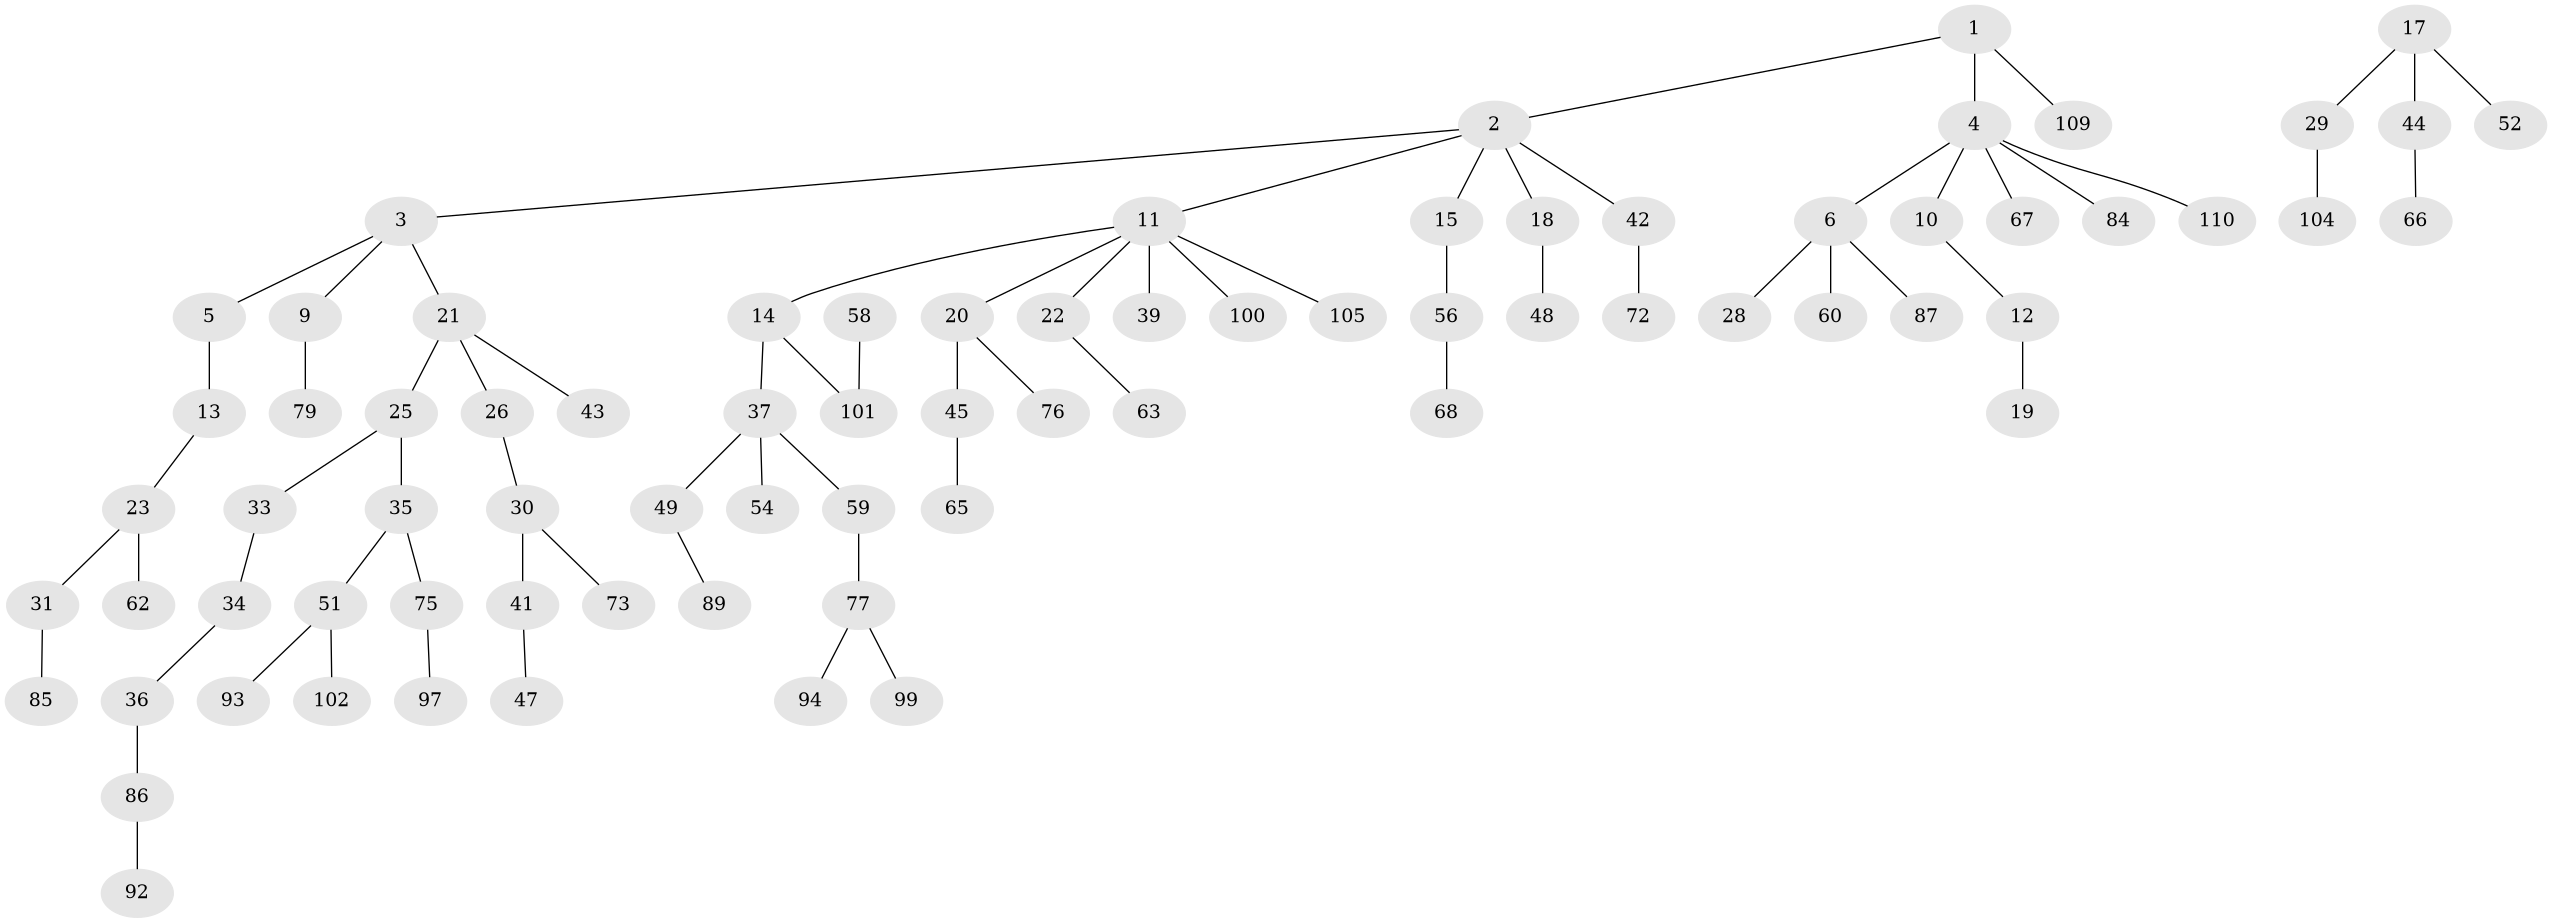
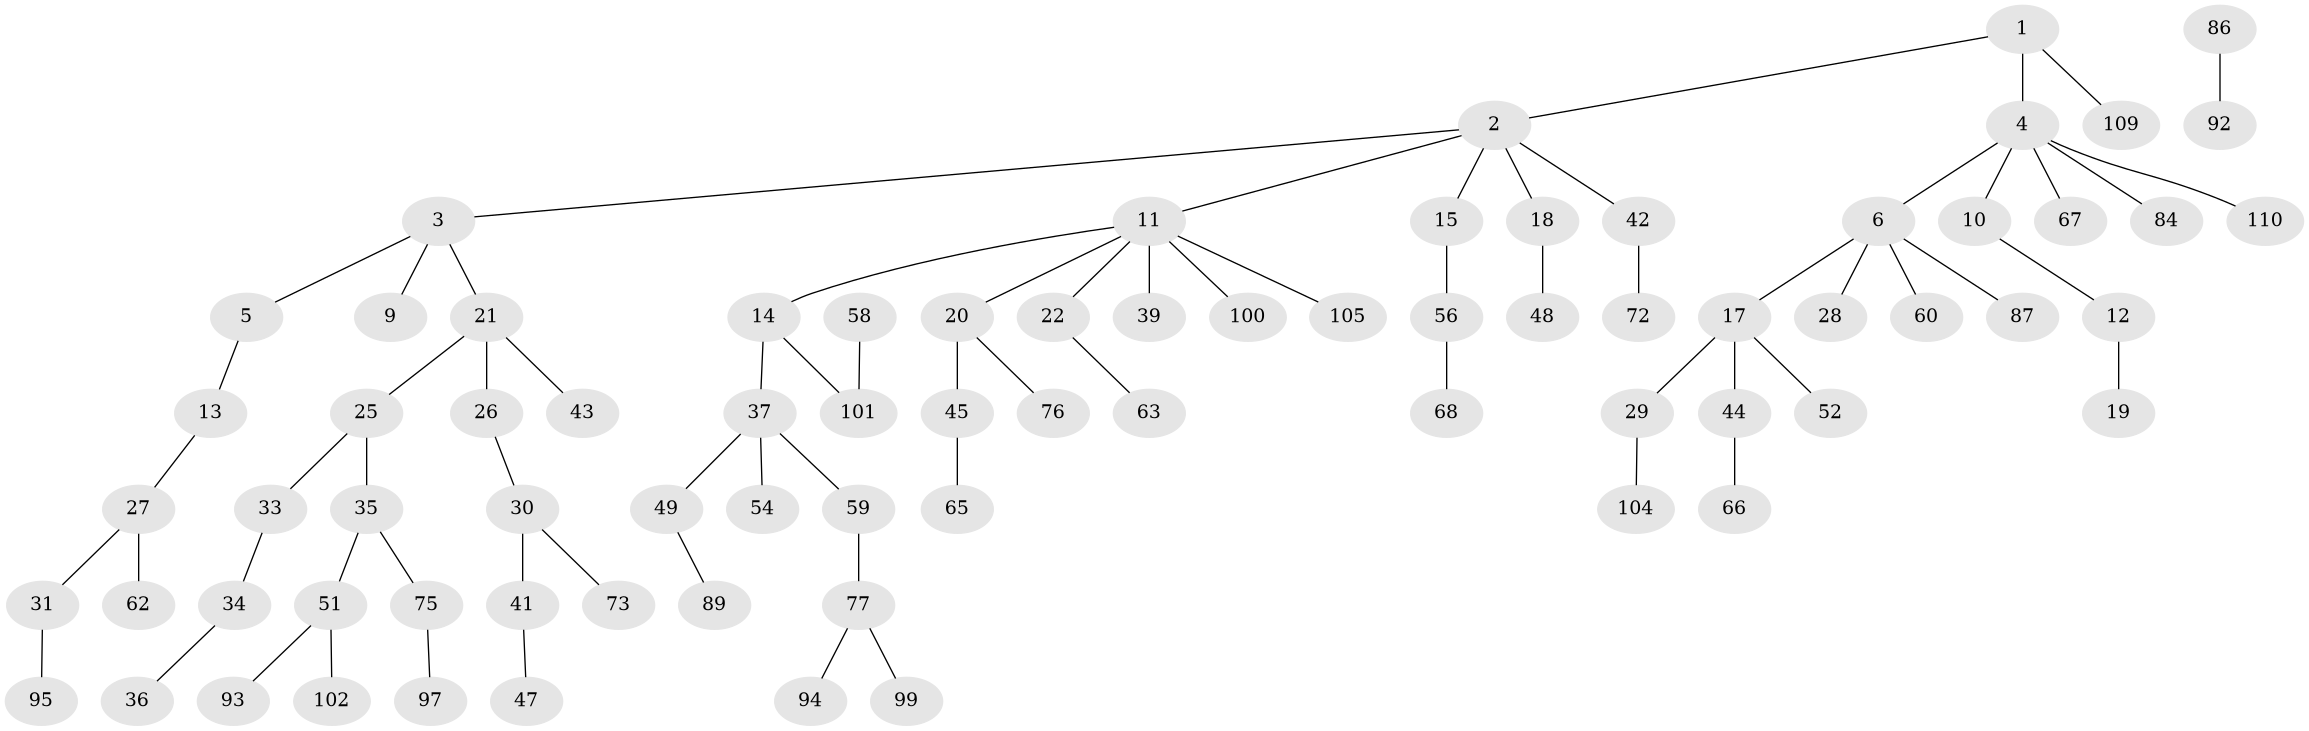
none -> (1807, 269)
(305, 413) -> none
(139, 509) -> (139, 509)
(41, 701) -> (41, 701)
(137, 749) -> none
